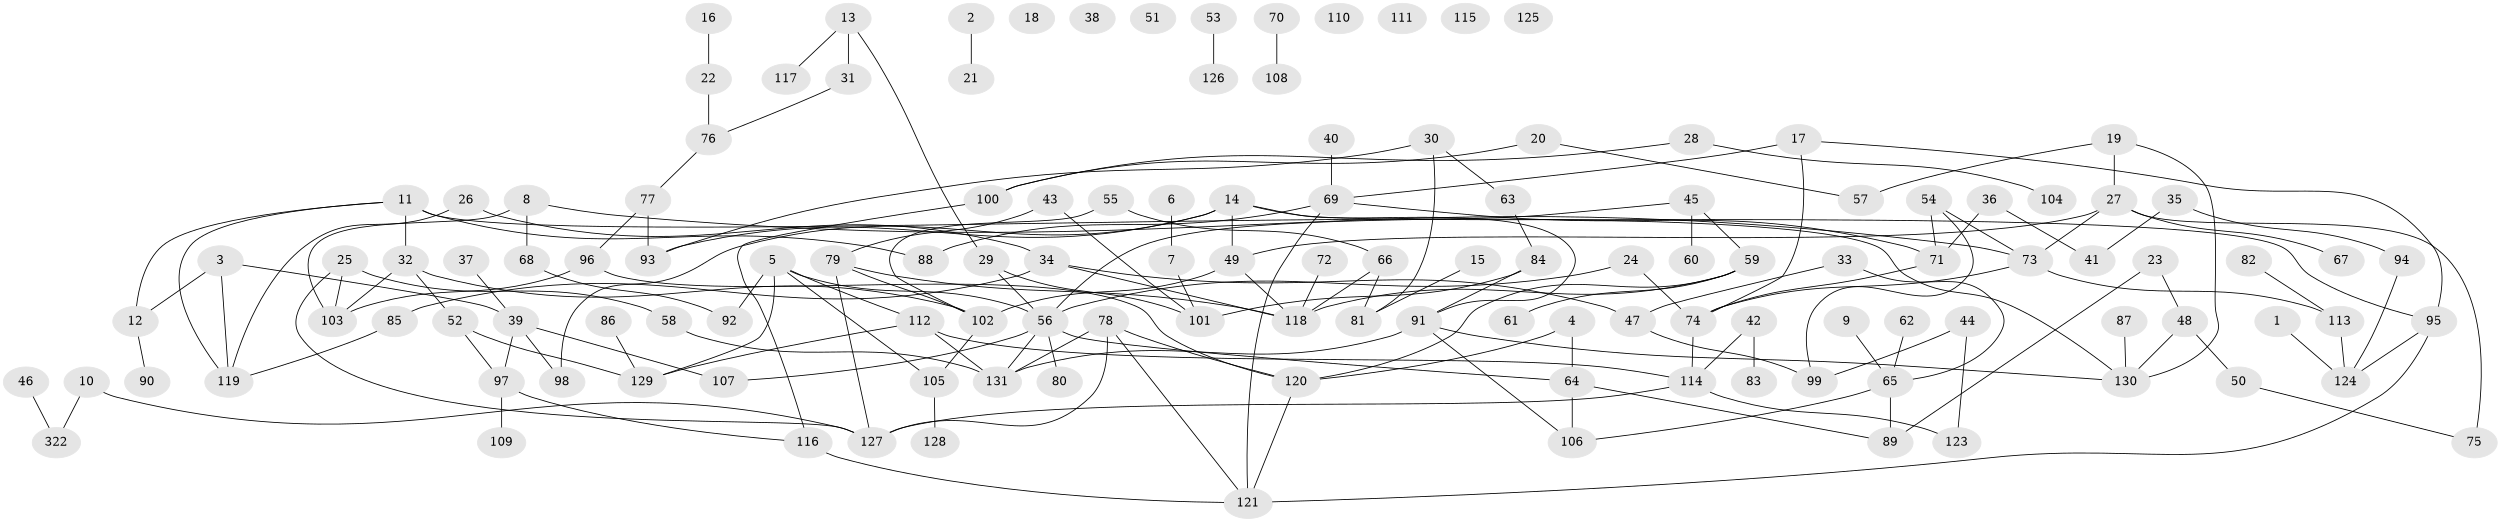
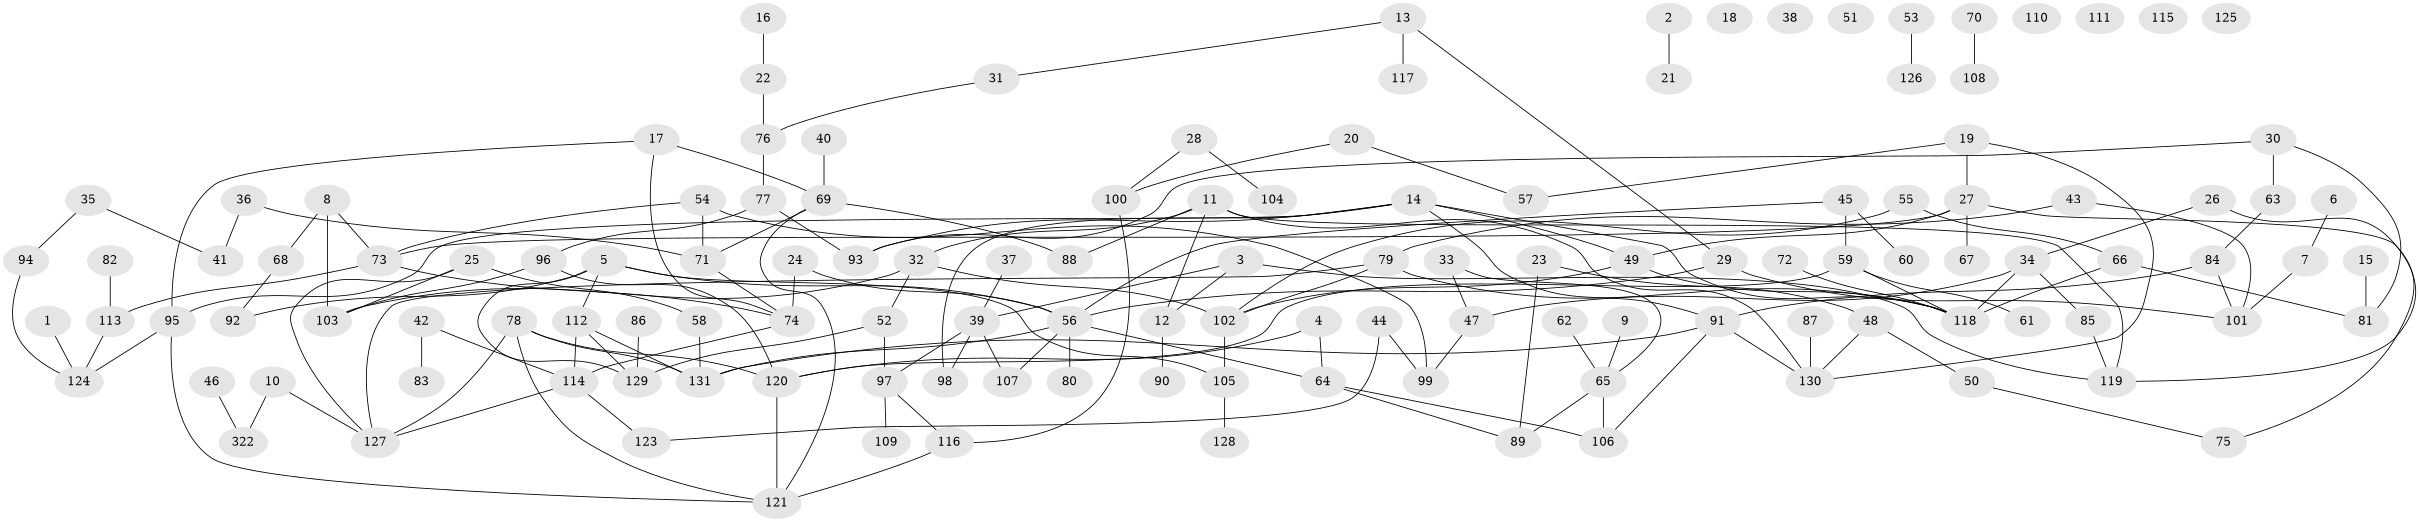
none -> (1678, 261)
